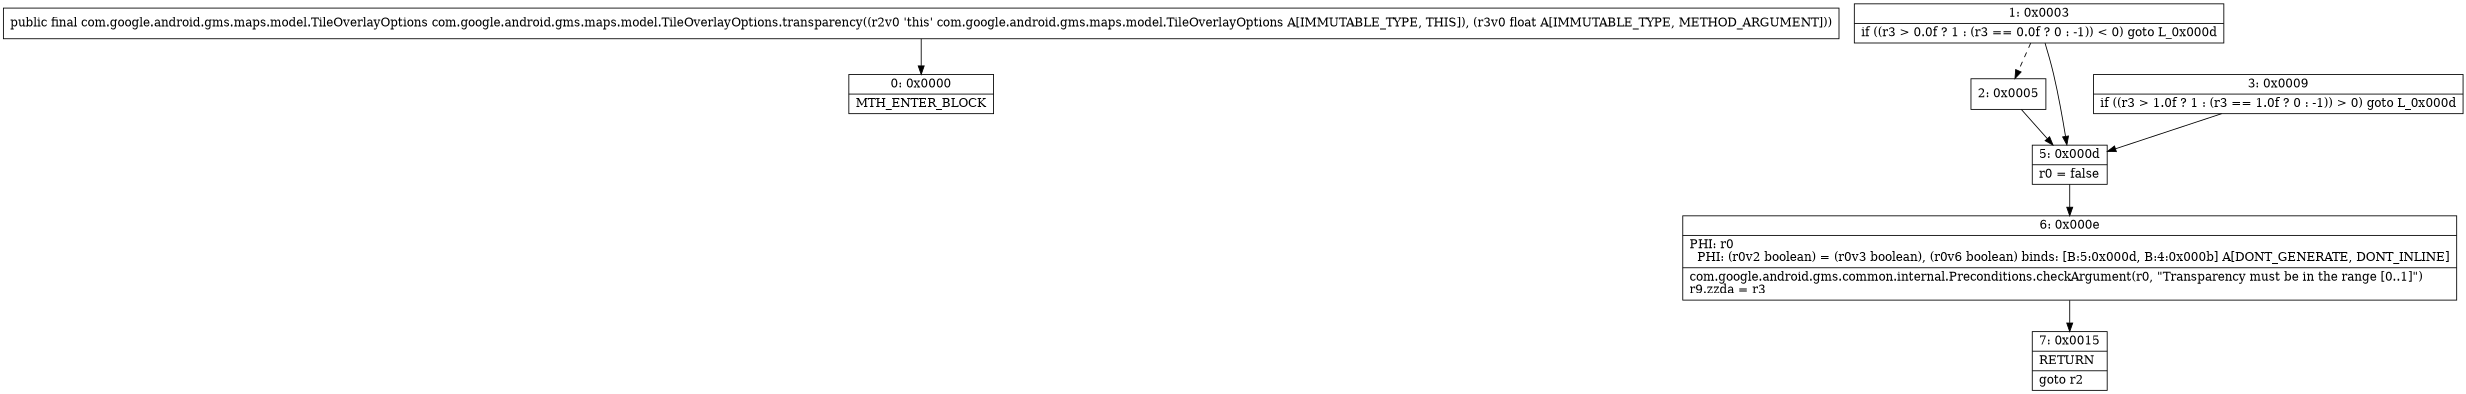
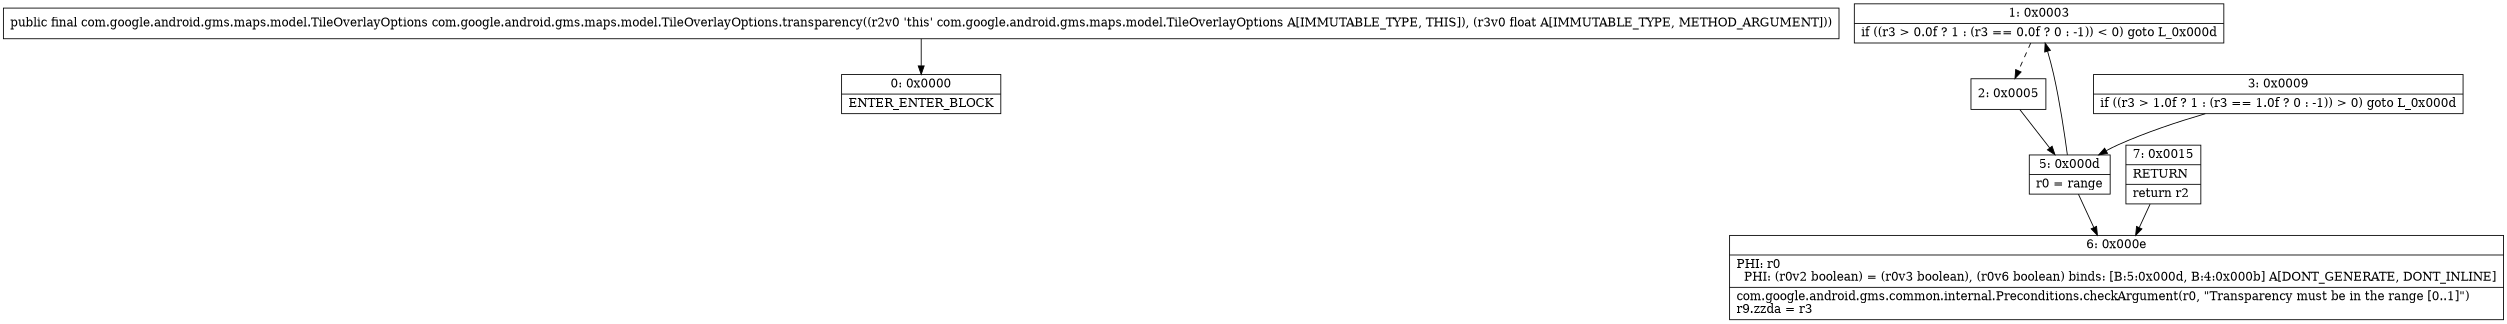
(2057, 89) -> (2059, 103)
(921, 103) -> (921, 103)
(2069, 174) -> (2070, 184)
(2070, 312) -> (2145, 216)
(2061, 380) -> (2161, 194)
